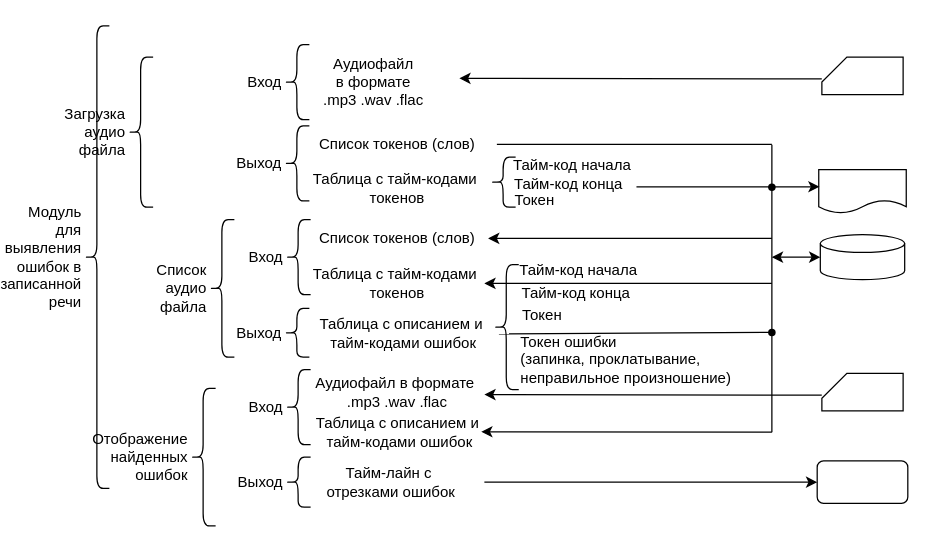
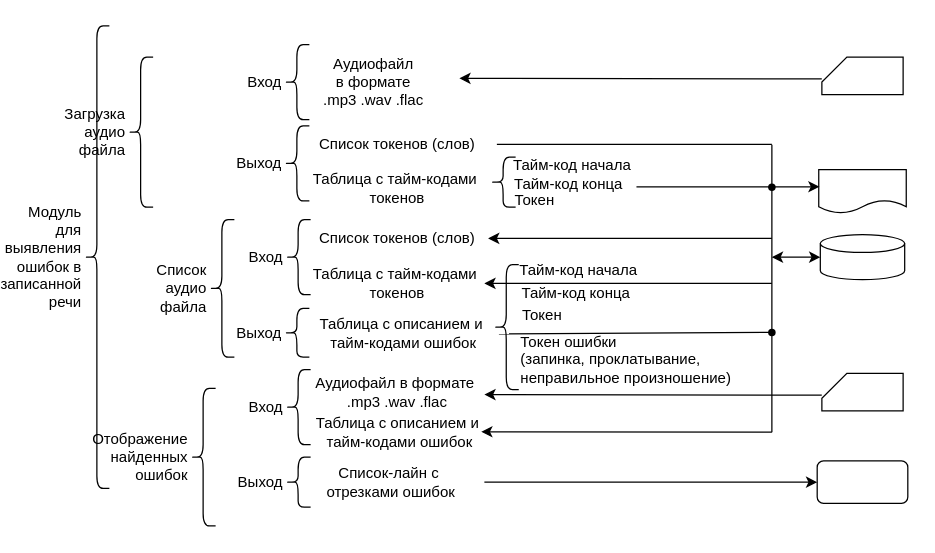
(391, 482) -> (391, 482)
